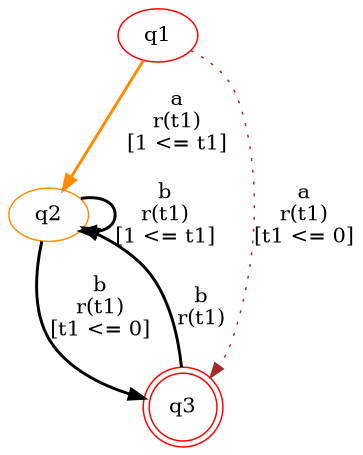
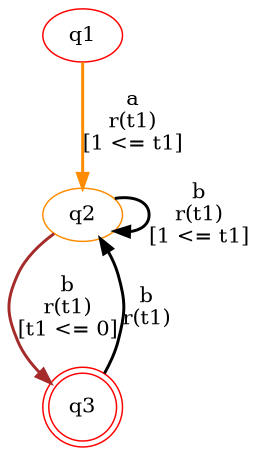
(254, 200) -> none
(49, 339) -> (10, 299)
